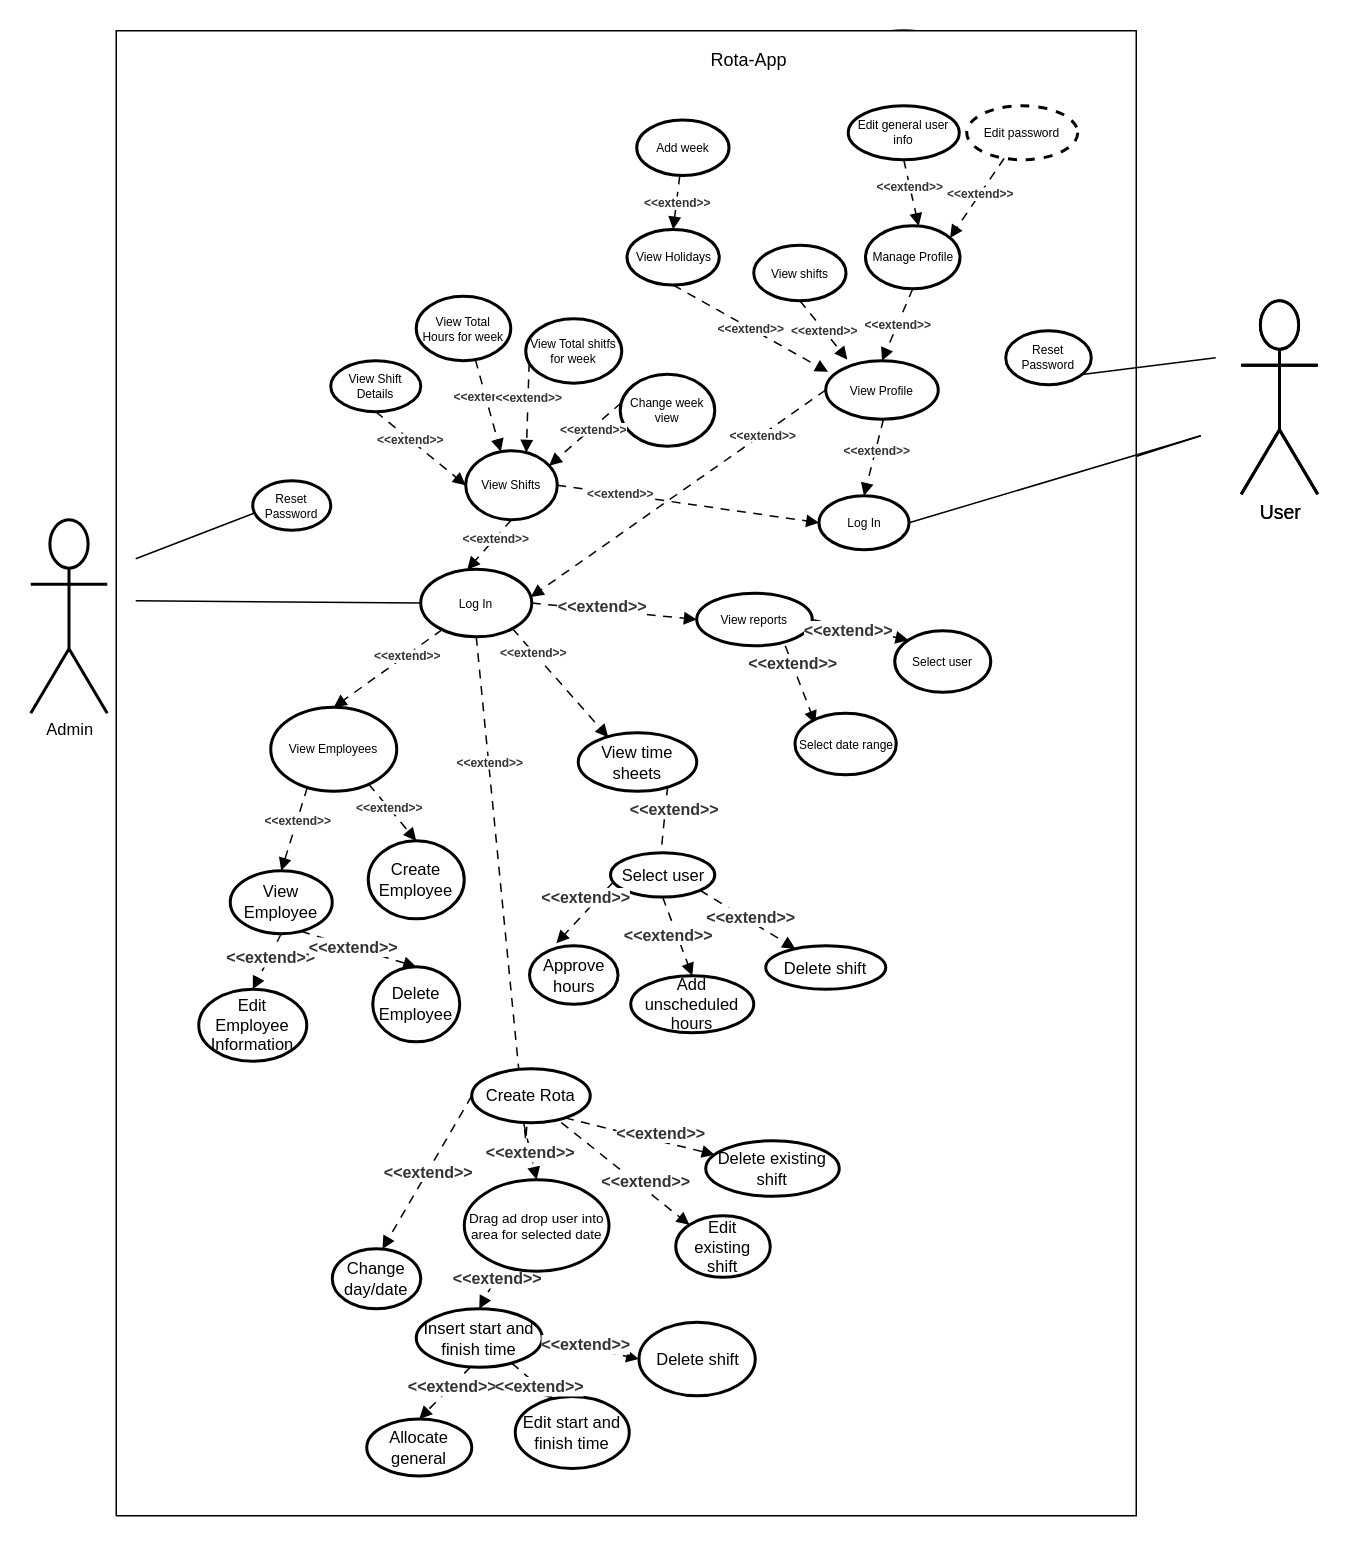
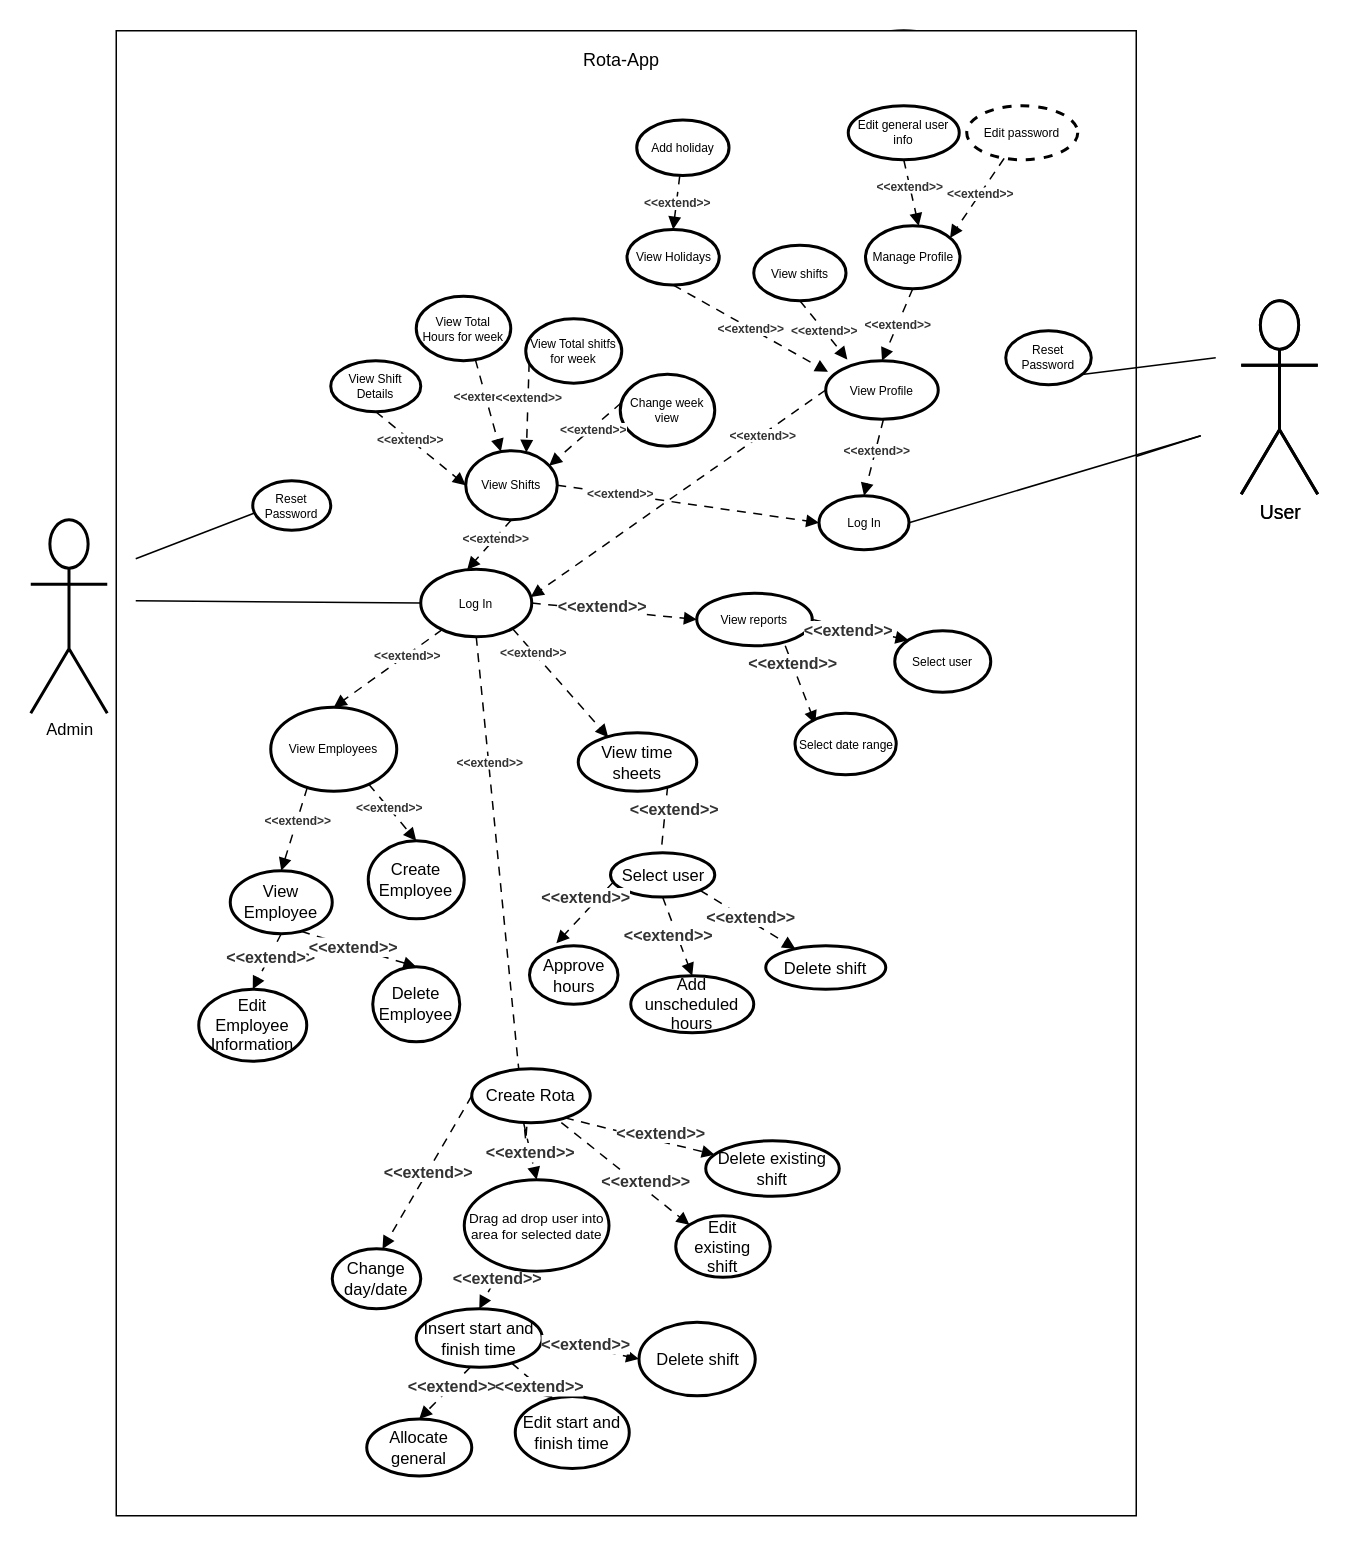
(749, 61) -> (622, 61)
(683, 148) -> (683, 148)
